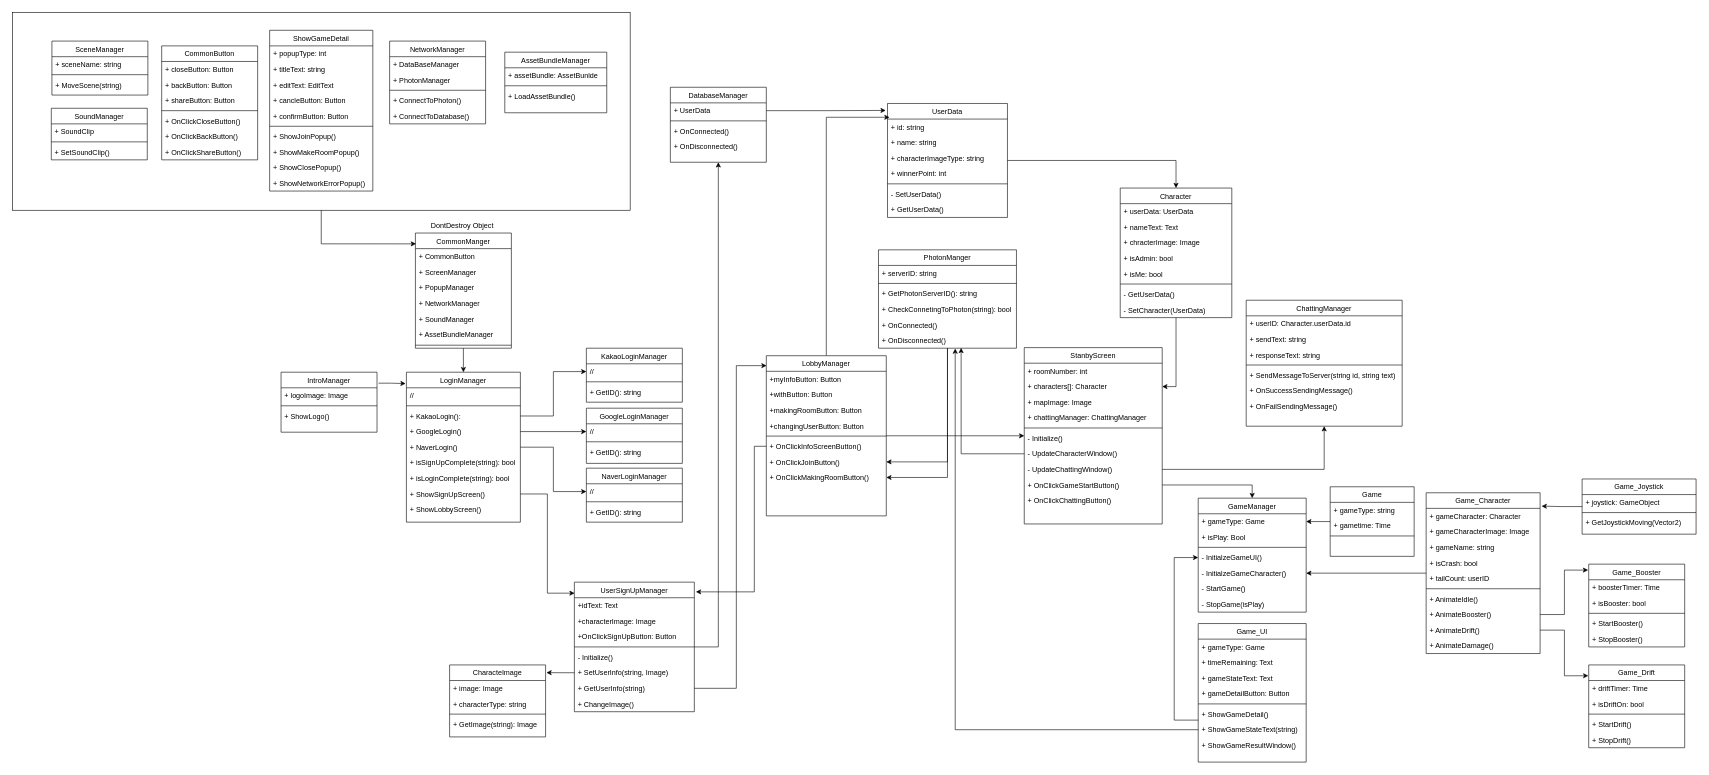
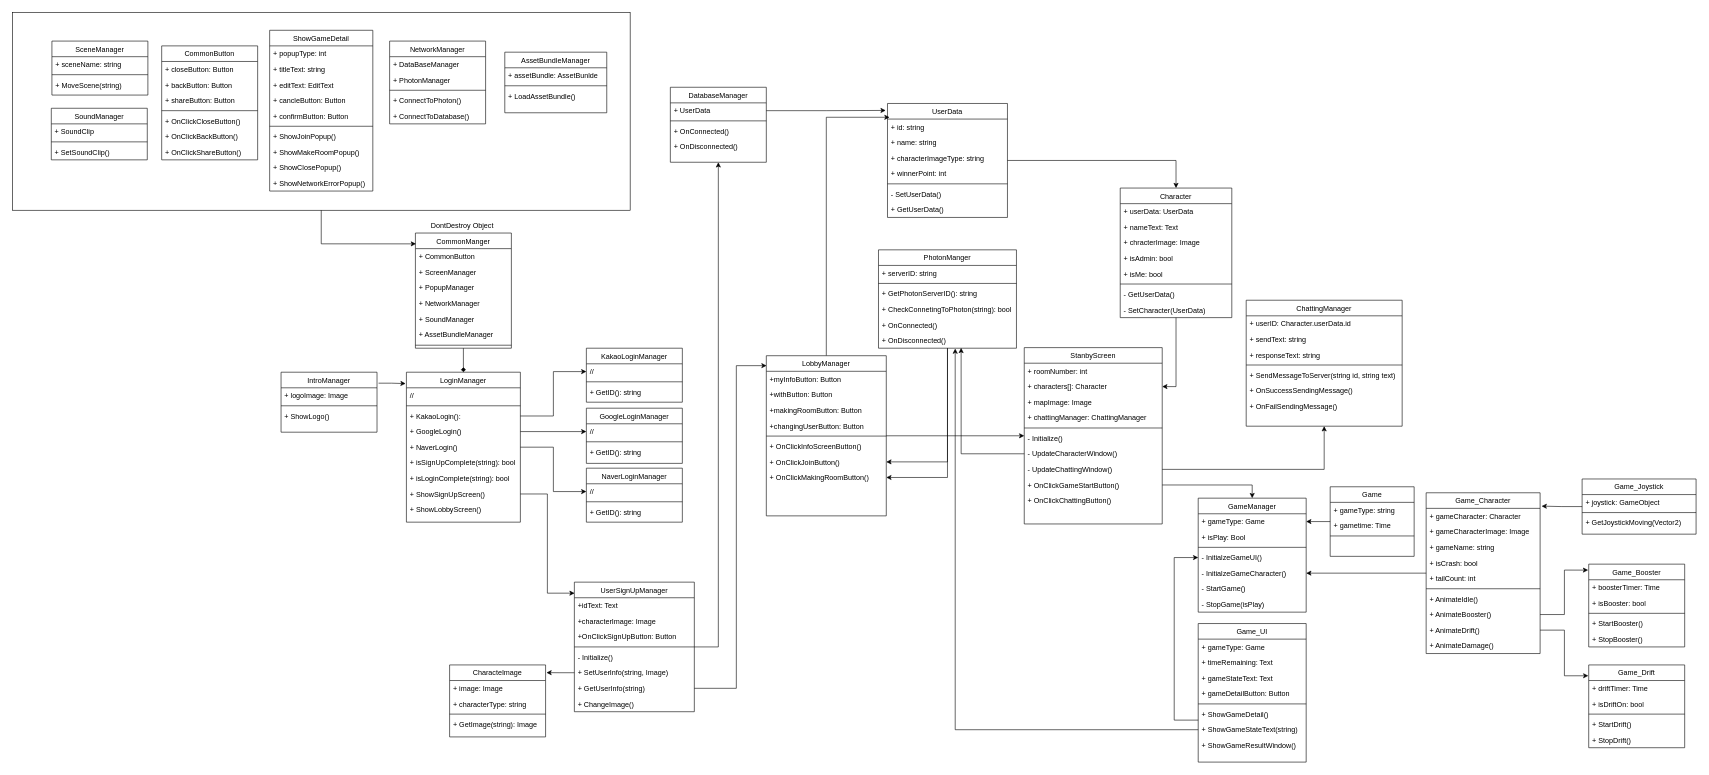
(464, 366) -> (464, 366)
(755, 446) -> none
(1463, 579) -> (1456, 579)
